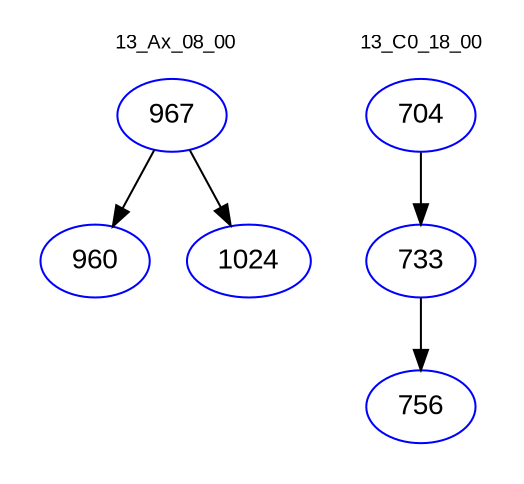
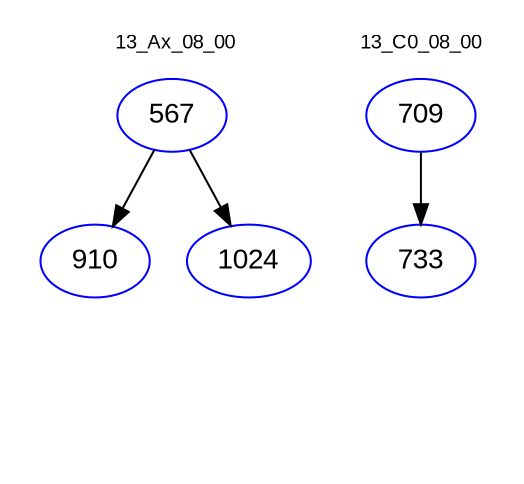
(422, 44) -> (422, 44)
(172, 115) -> (172, 115)
(421, 115) -> (421, 115)
(95, 261) -> (95, 261)
(421, 407) -> none
